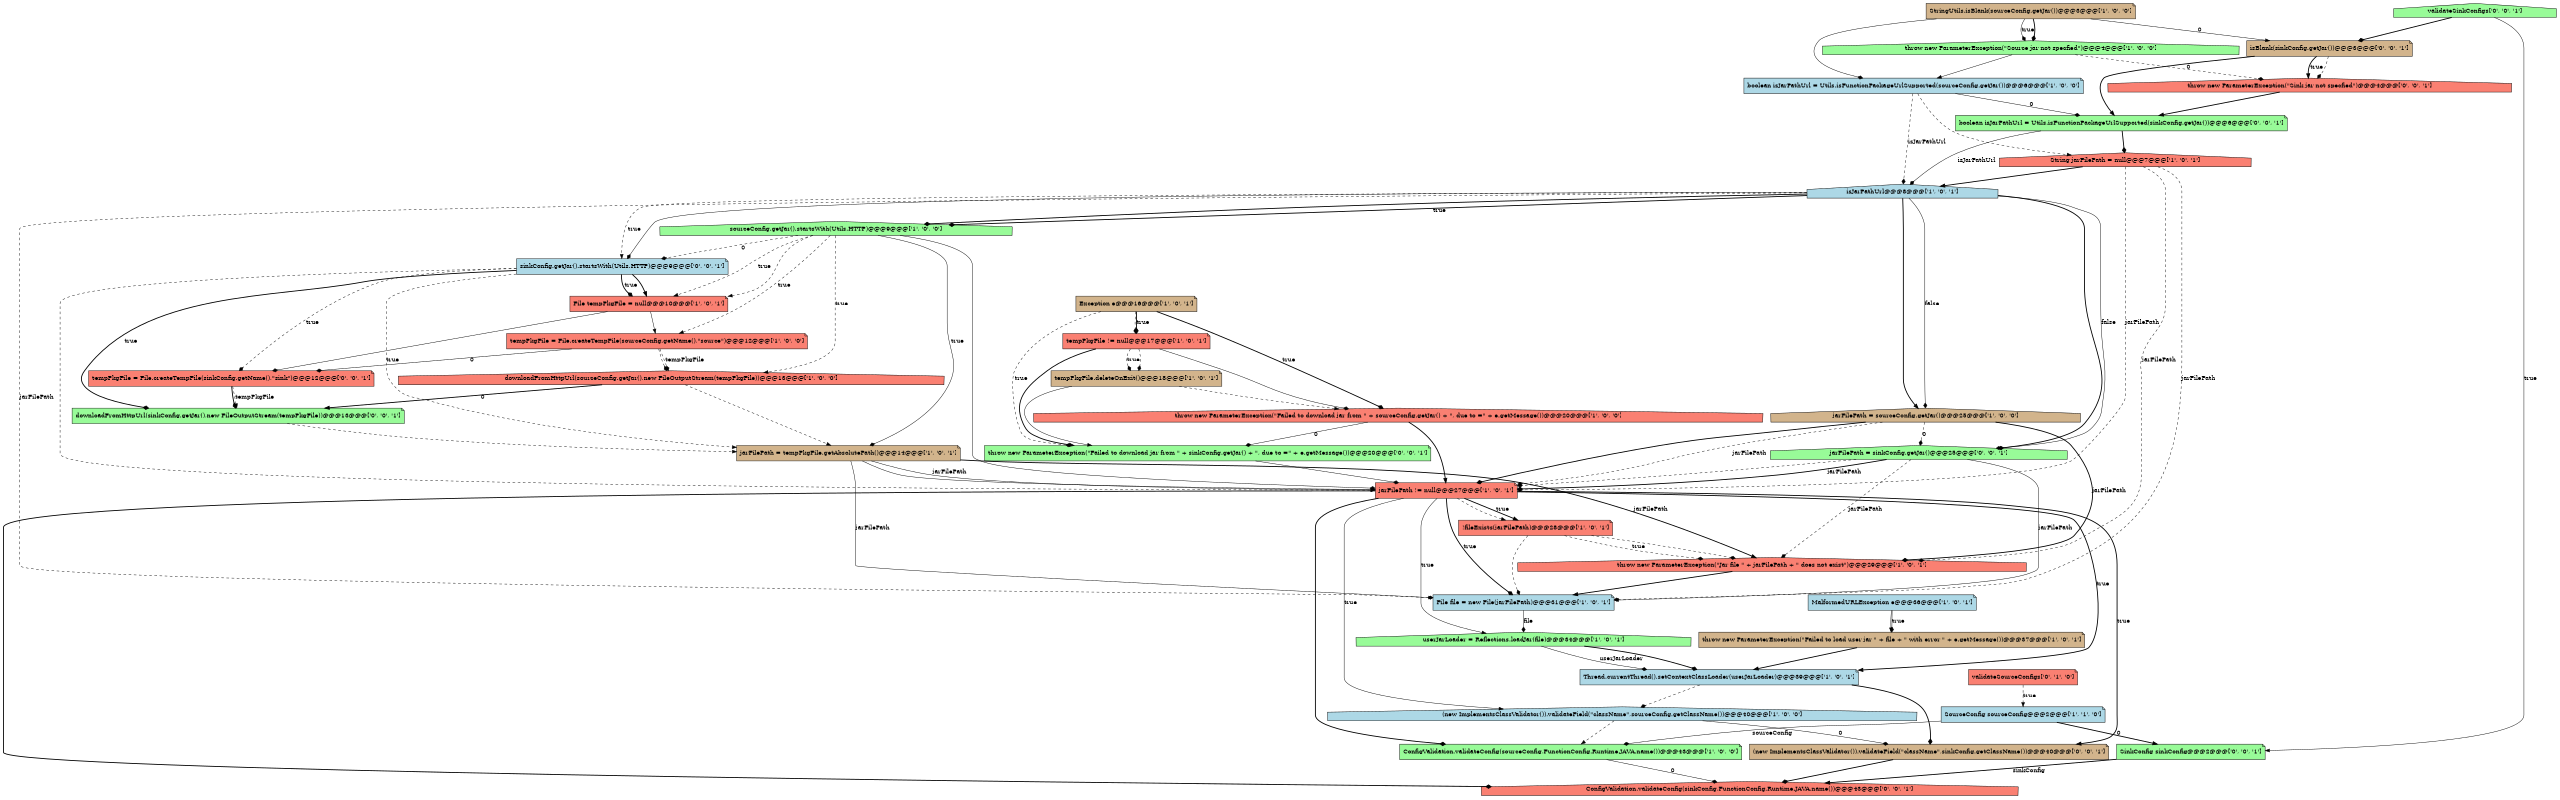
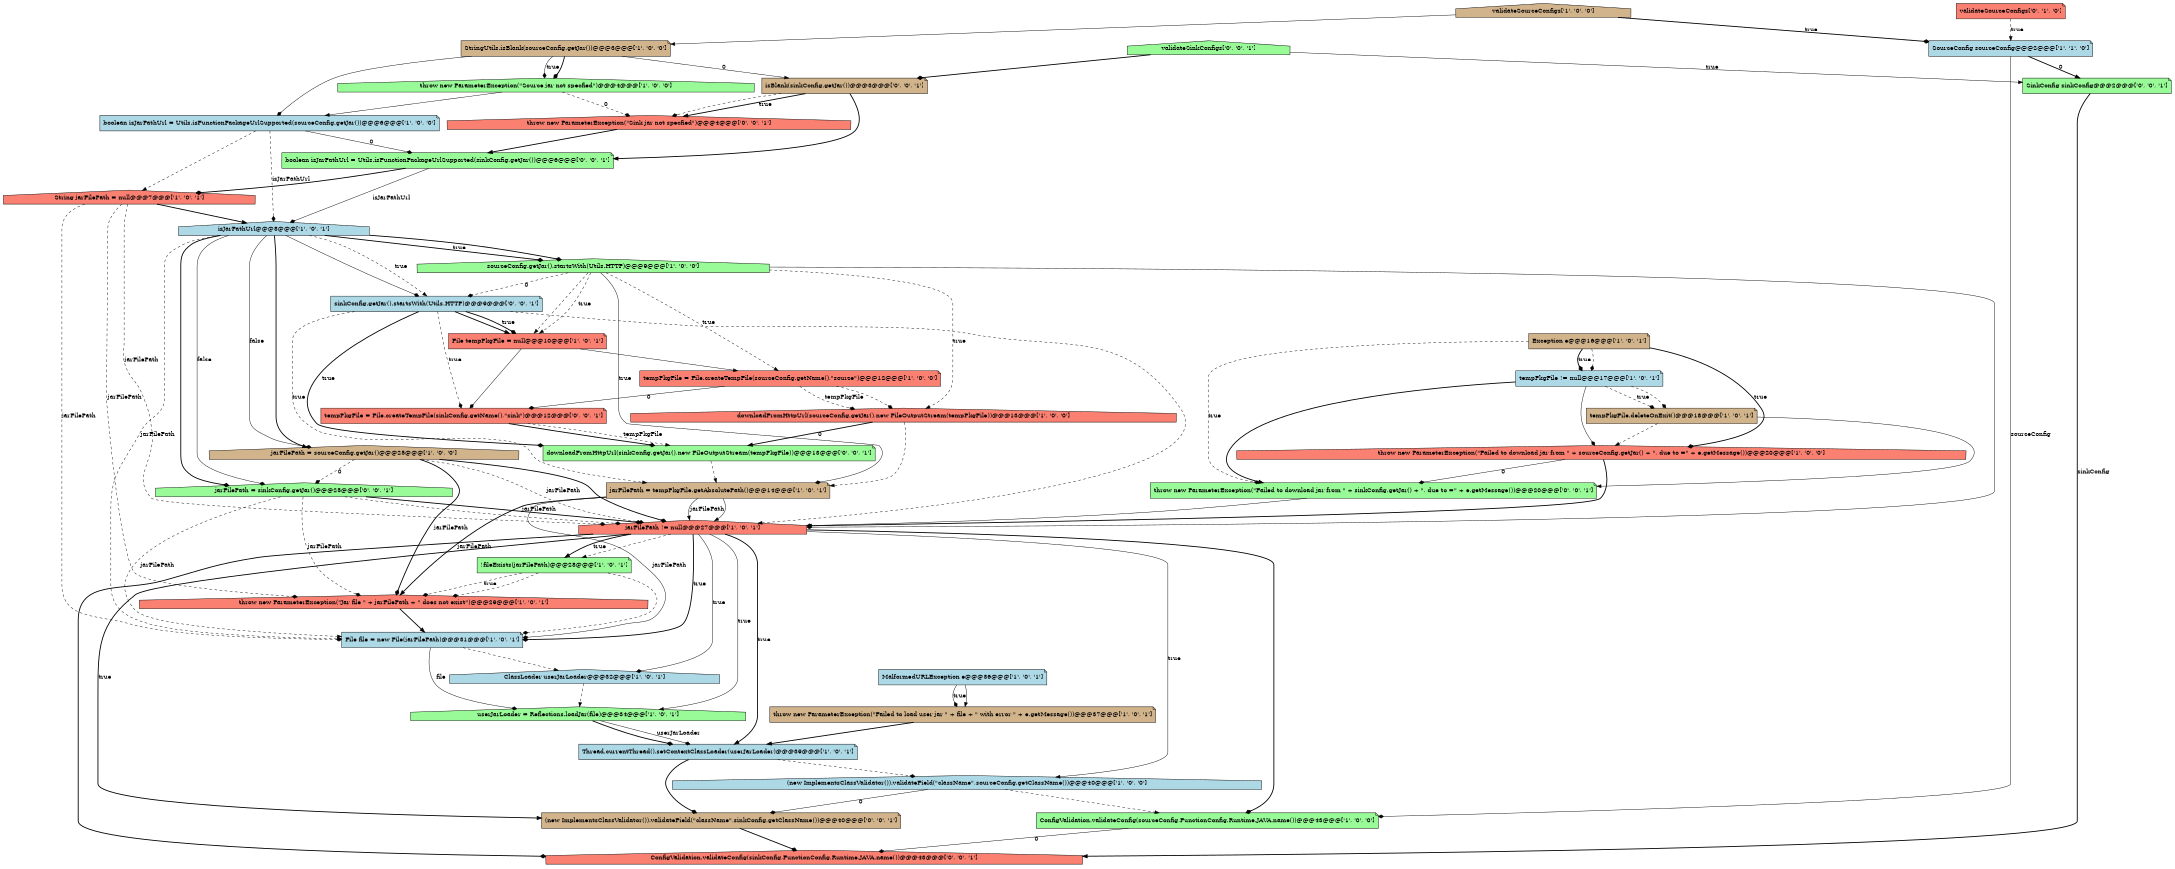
none -> (1543, 11)
(1136, 341) -> (1589, 379)
(1446, 491) -> (693, 528)
(1536, 528) -> (554, 565)
(1938, 586) -> (133, 607)
none -> (585, 677)
